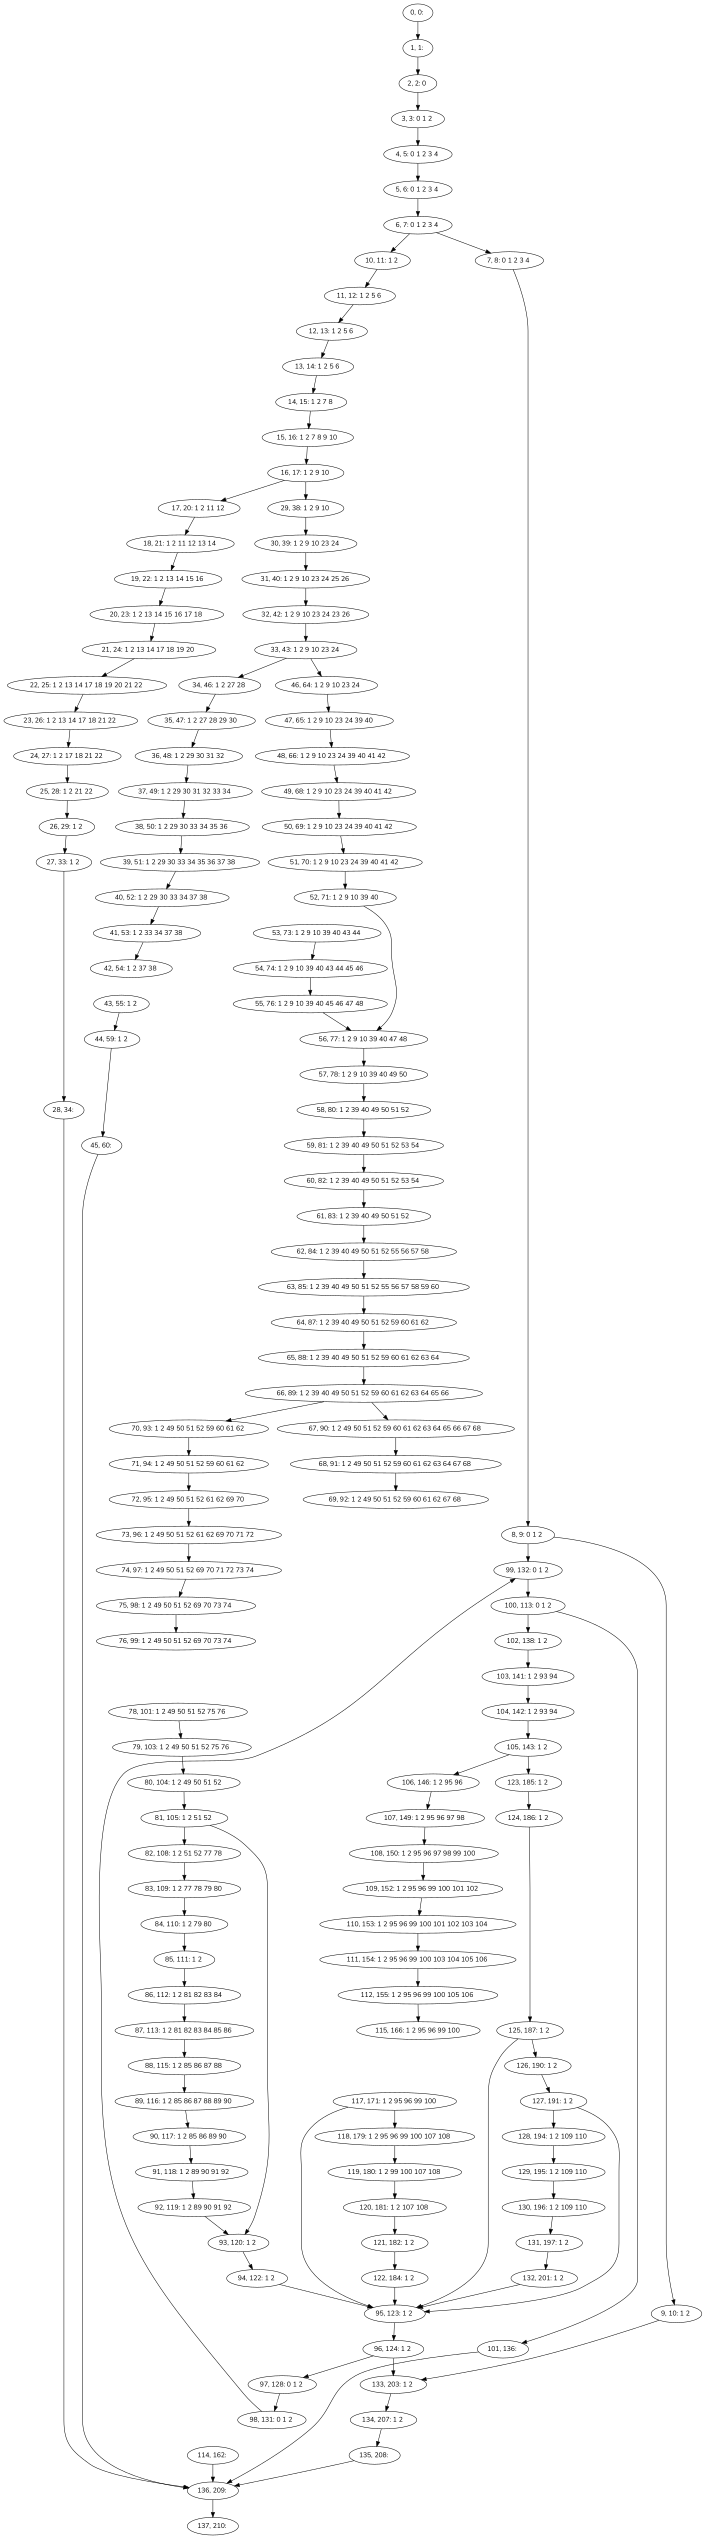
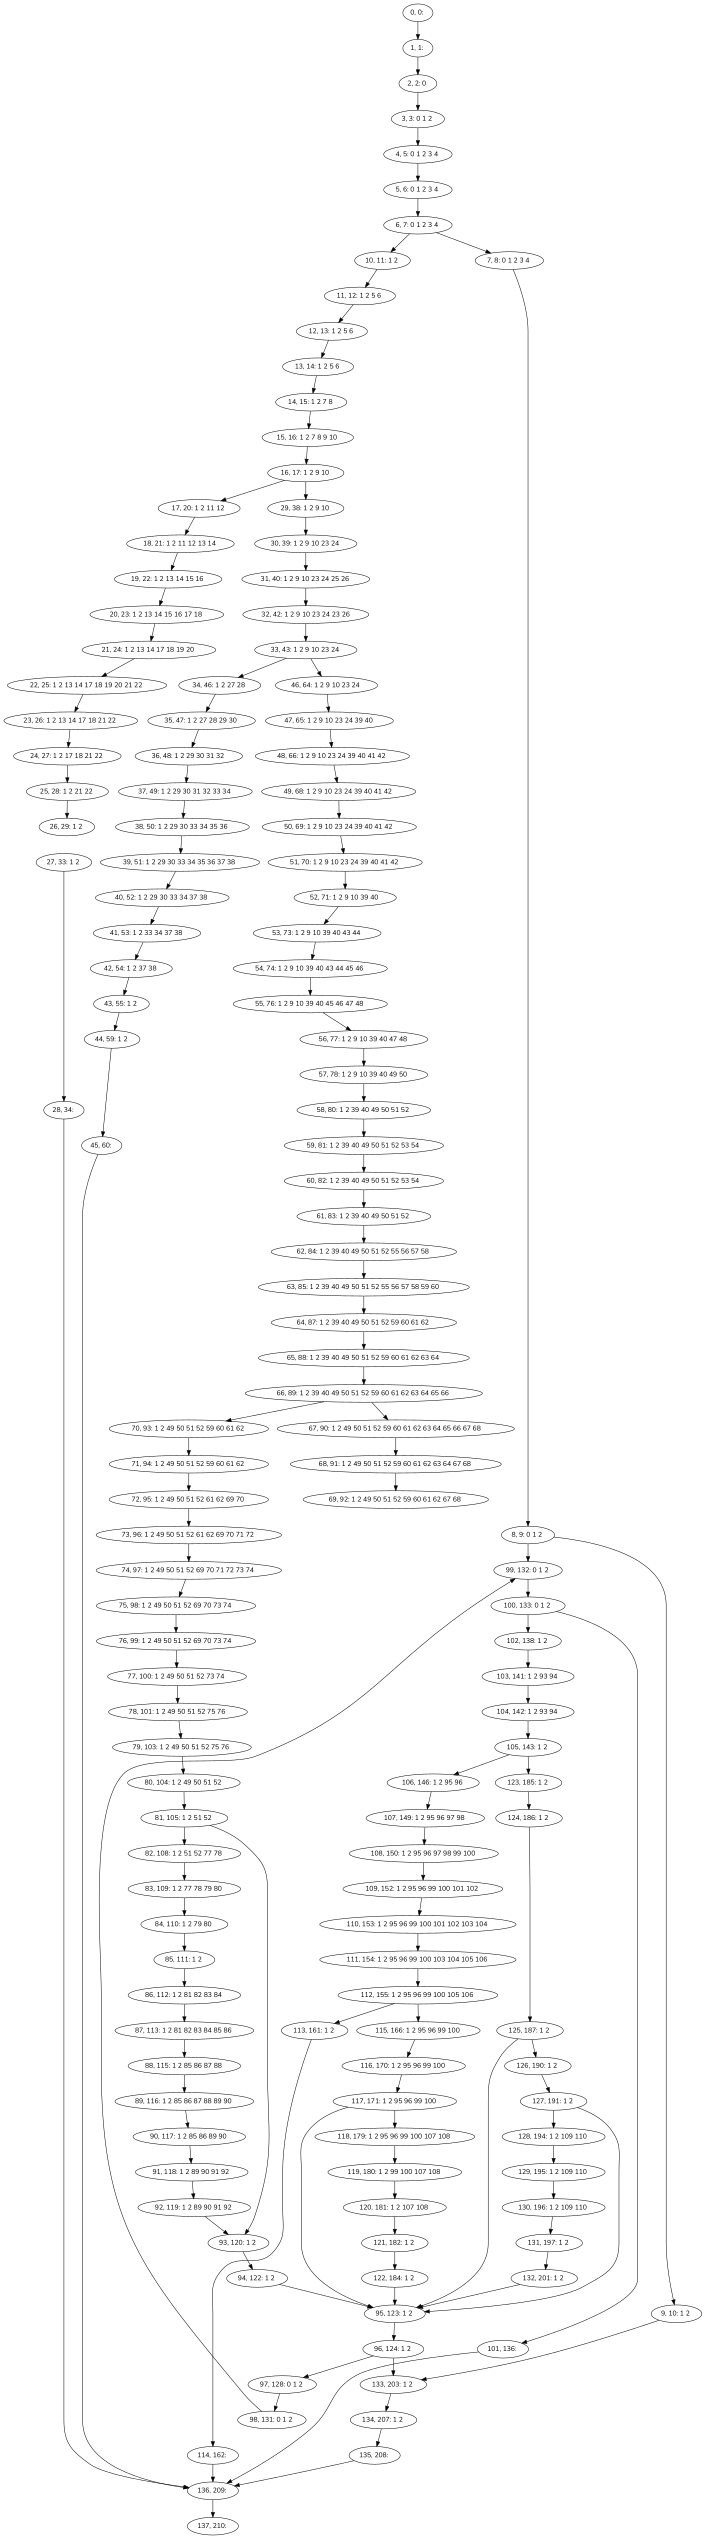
(66, 842) -> none
(392, 963) -> (333, 913)
none -> (127, 984)
(528, 1606) -> (528, 1606)
none -> (177, 1677)
none -> (315, 2031)
none -> (404, 2066)
